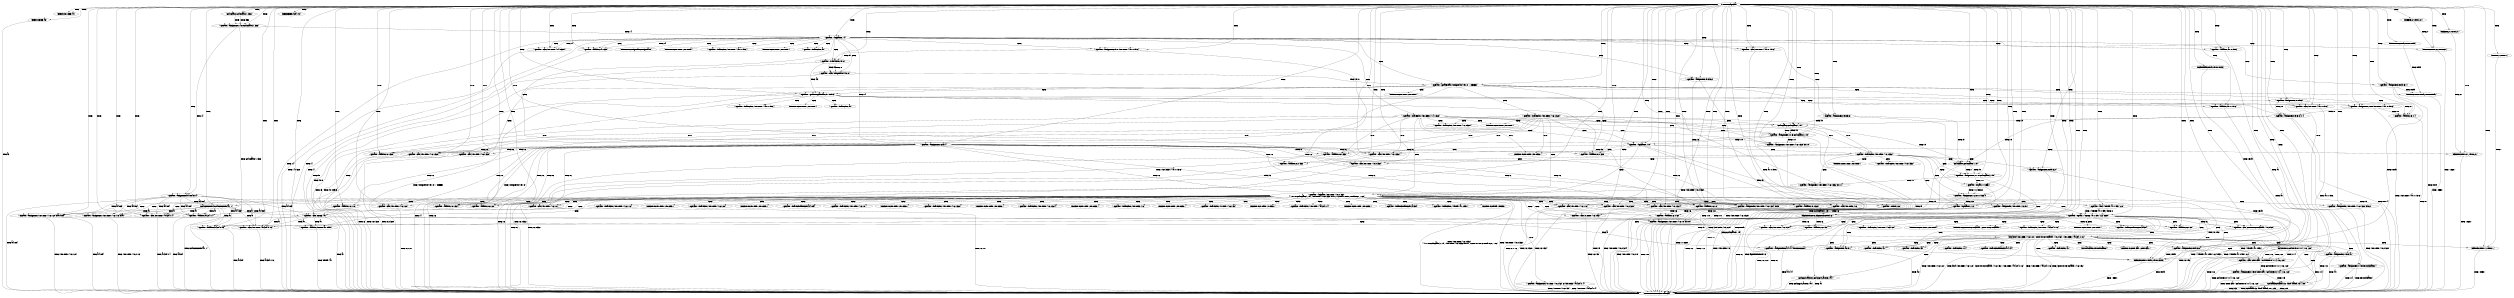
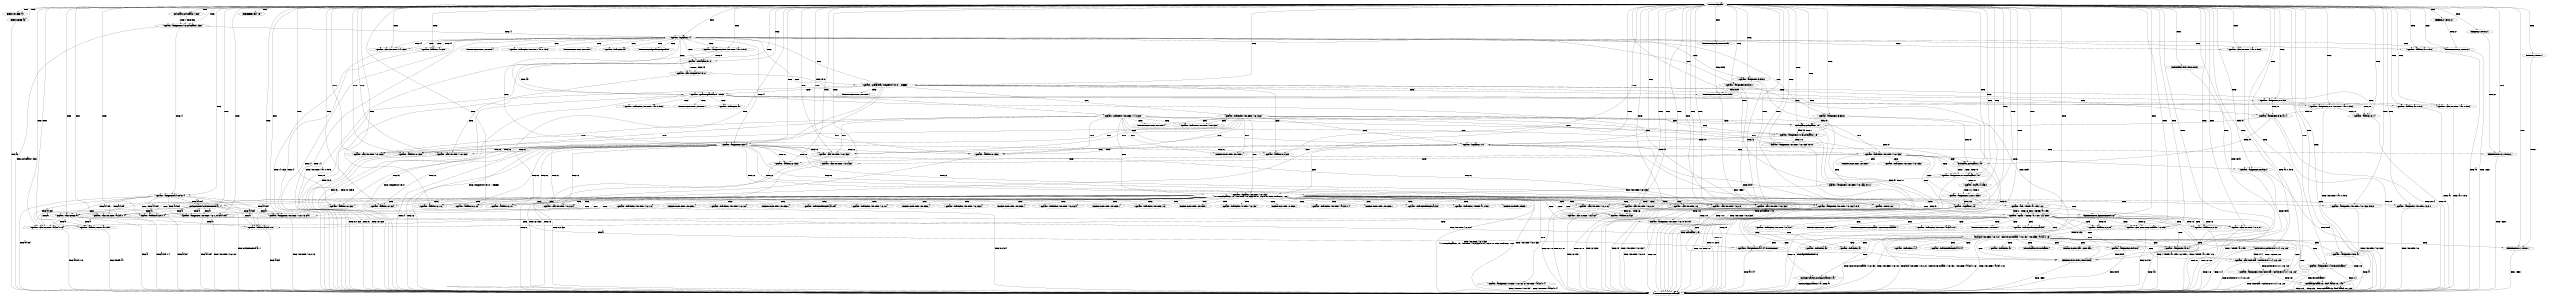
(1023, 143) -> (785, 6)
